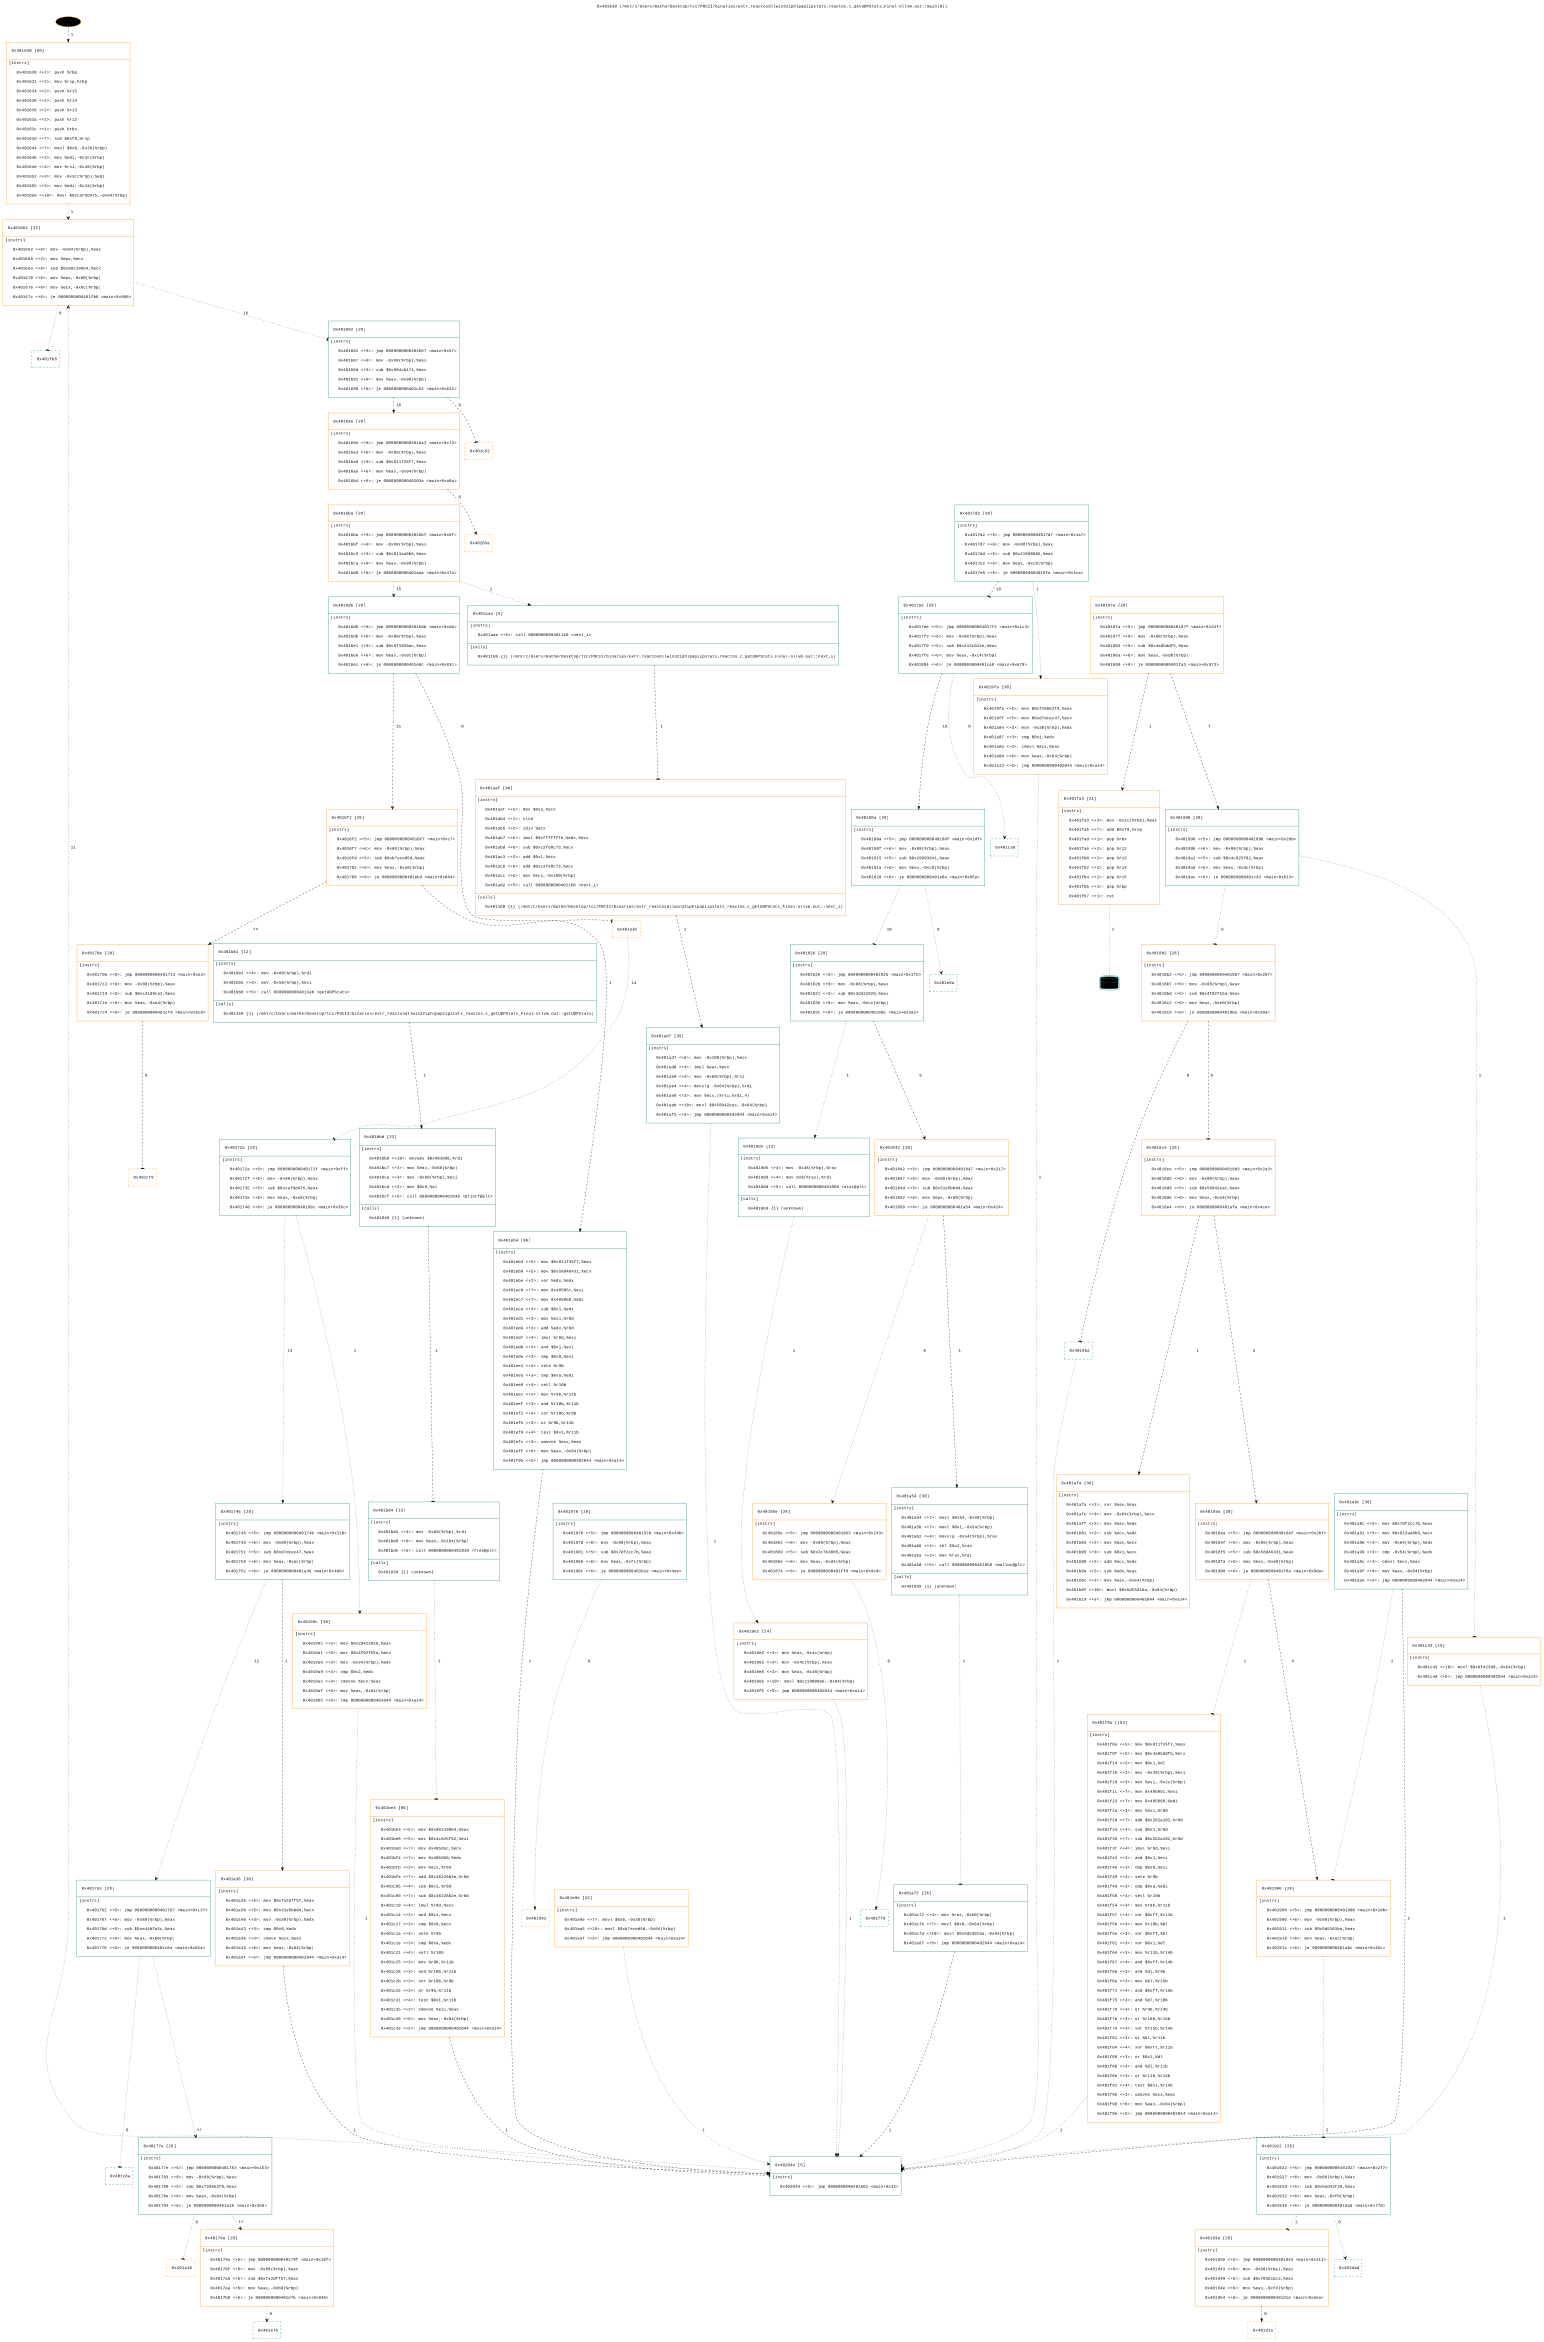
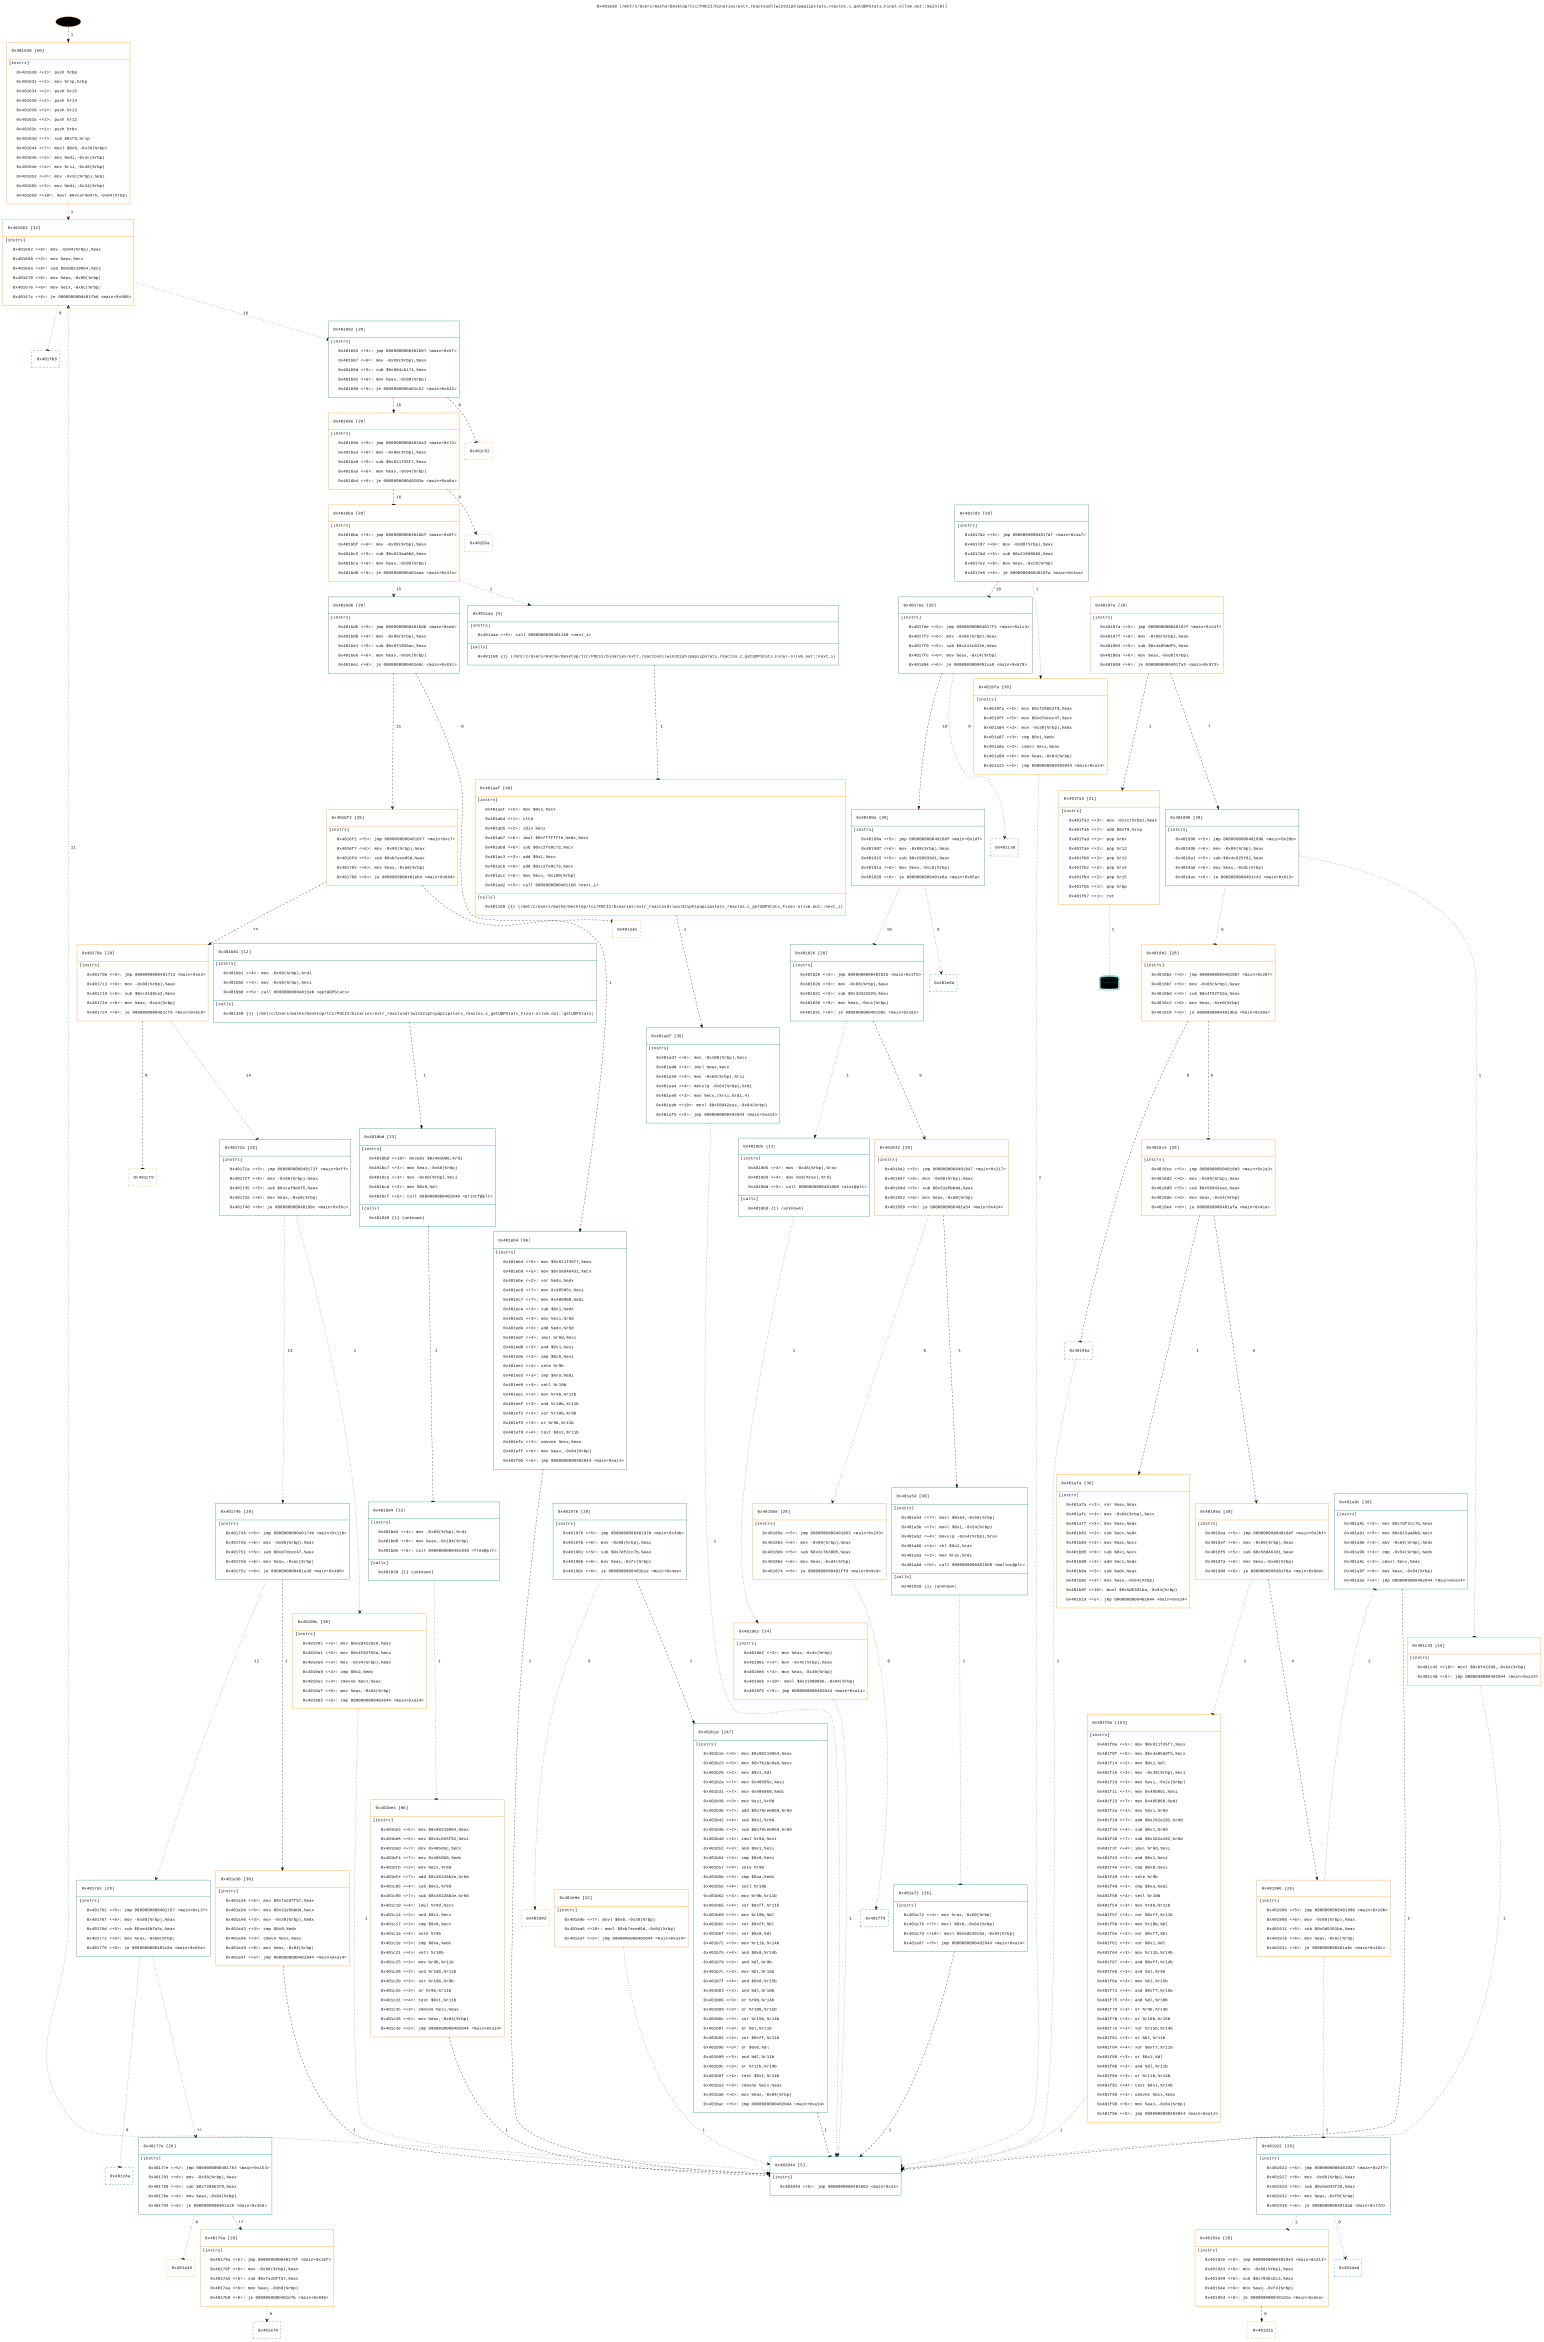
none -> (394, 496)
(528, 1094) -> (213, 1079)
(1366, 1734) -> (1340, 1733)
none -> (760, 1918)
